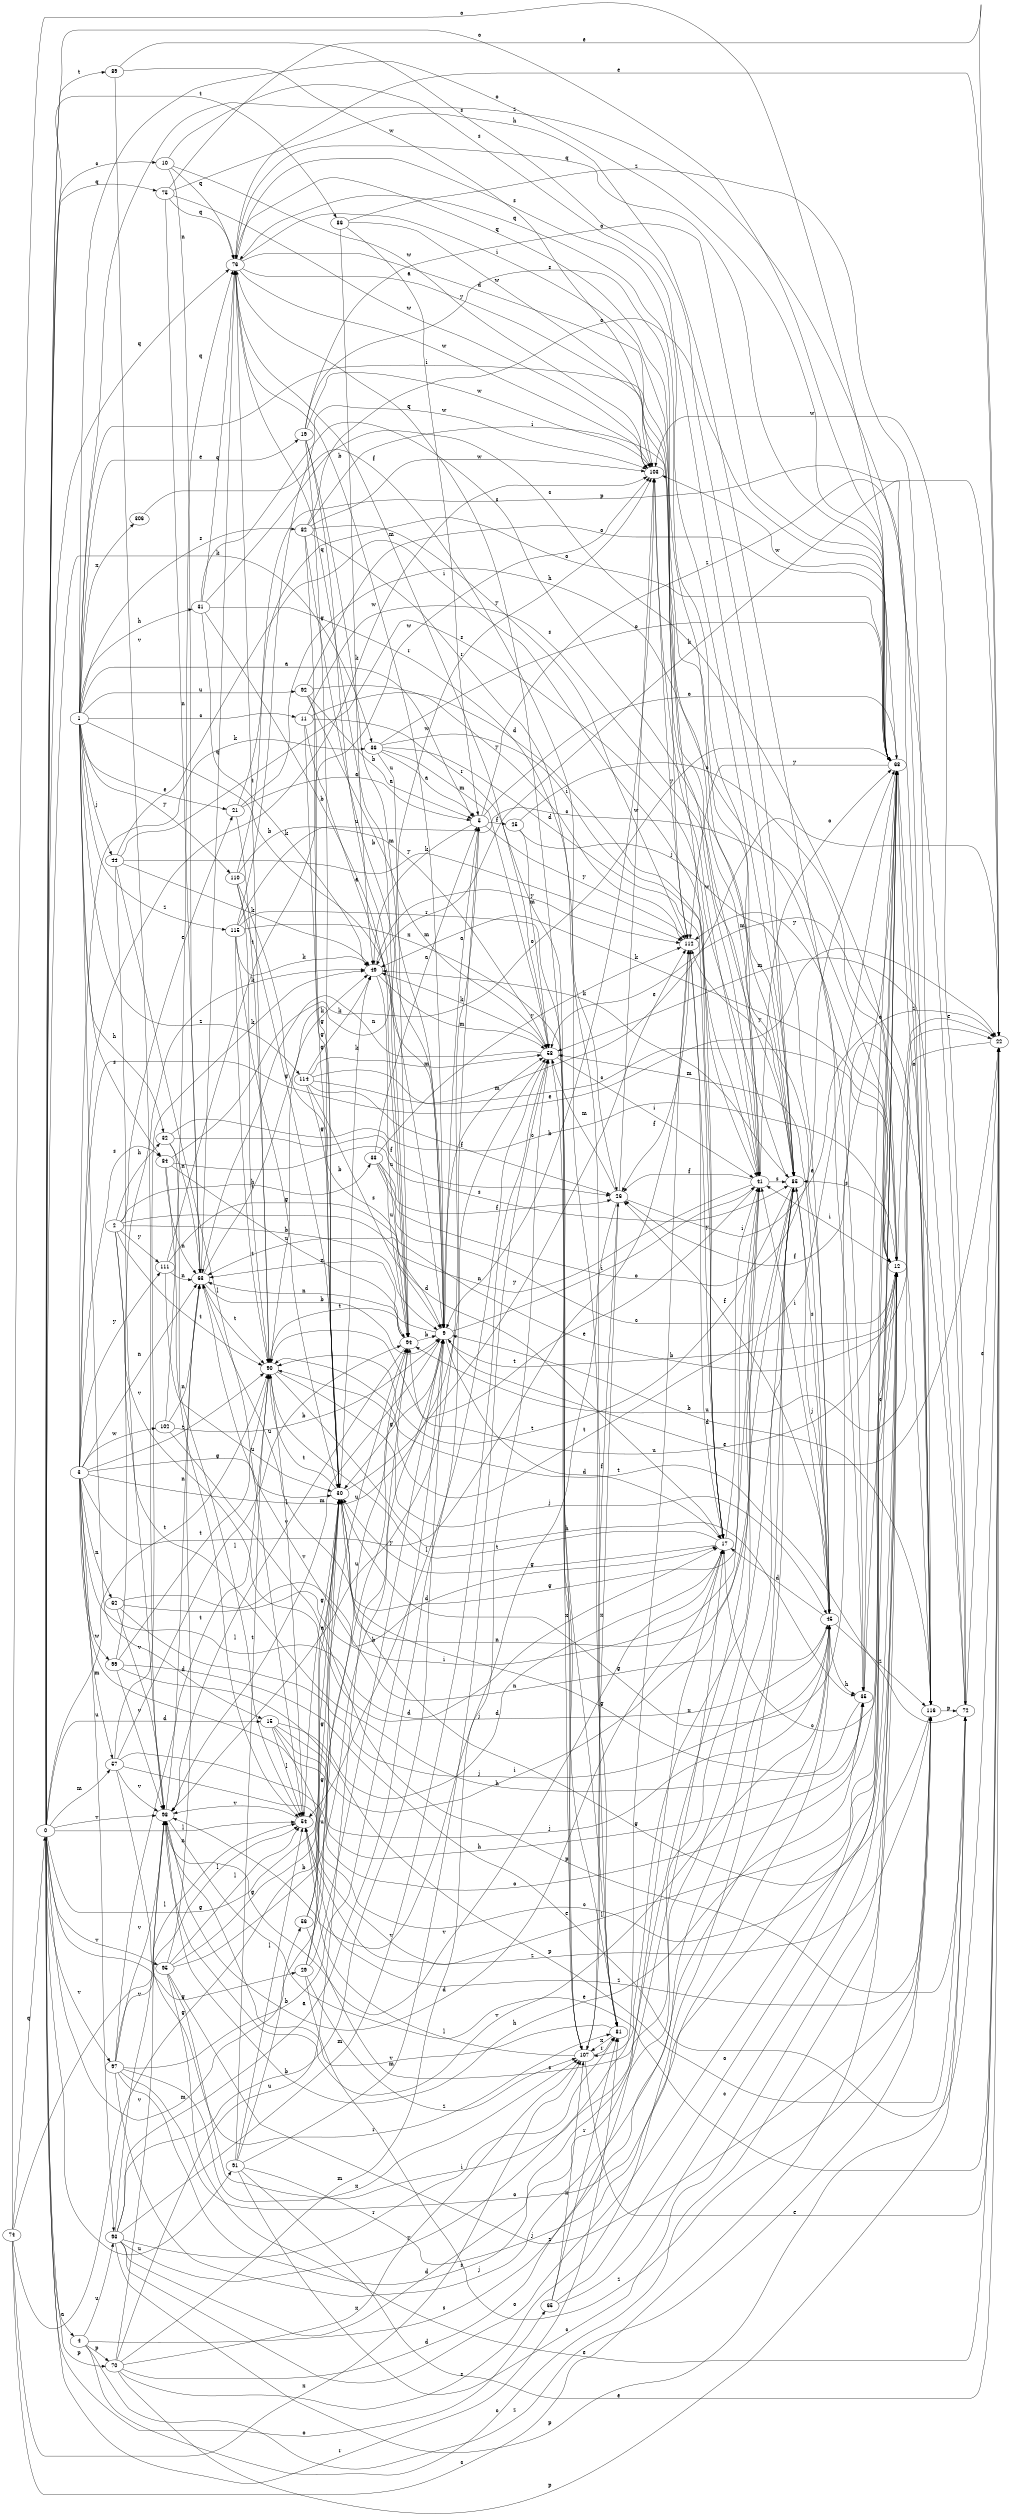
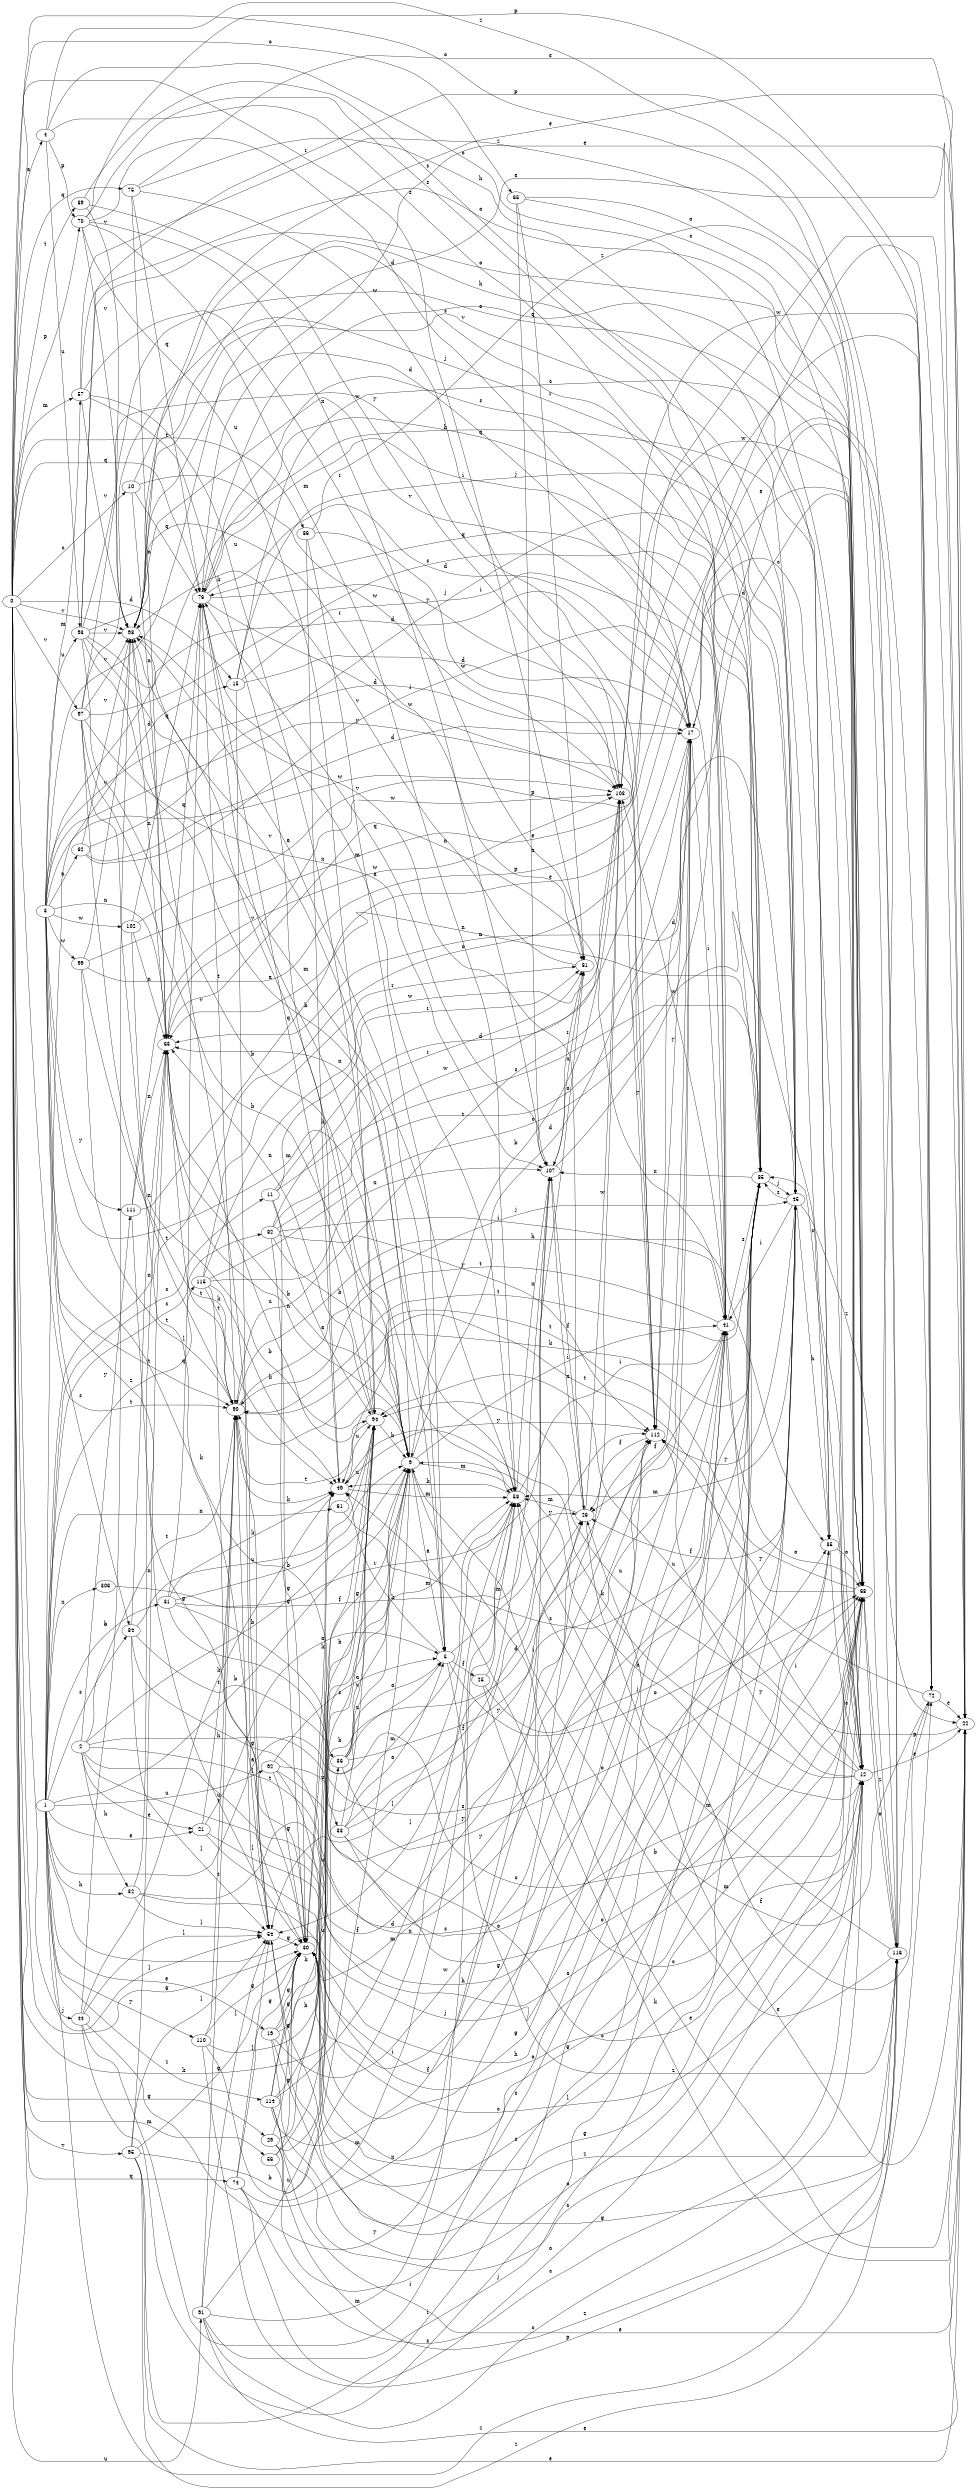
none -> (247, 1269)
none -> (340, 1507)
(29, 2035) -> (15, 1487)
(444, 2107) -> (410, 1931)
